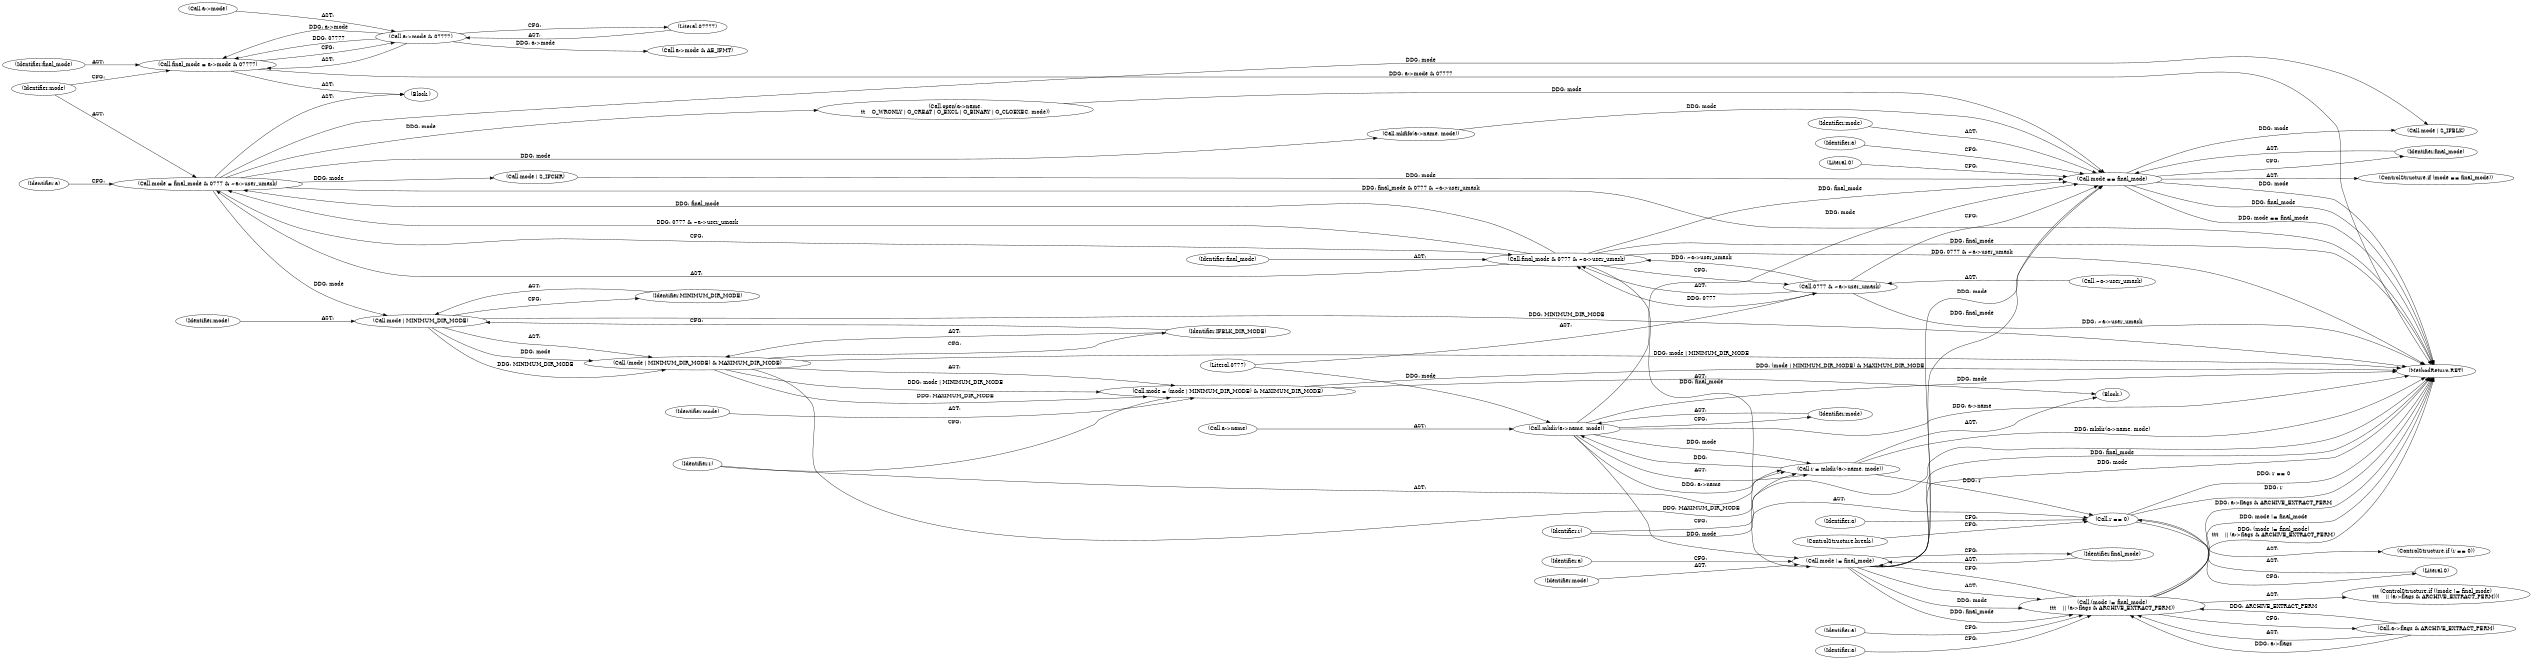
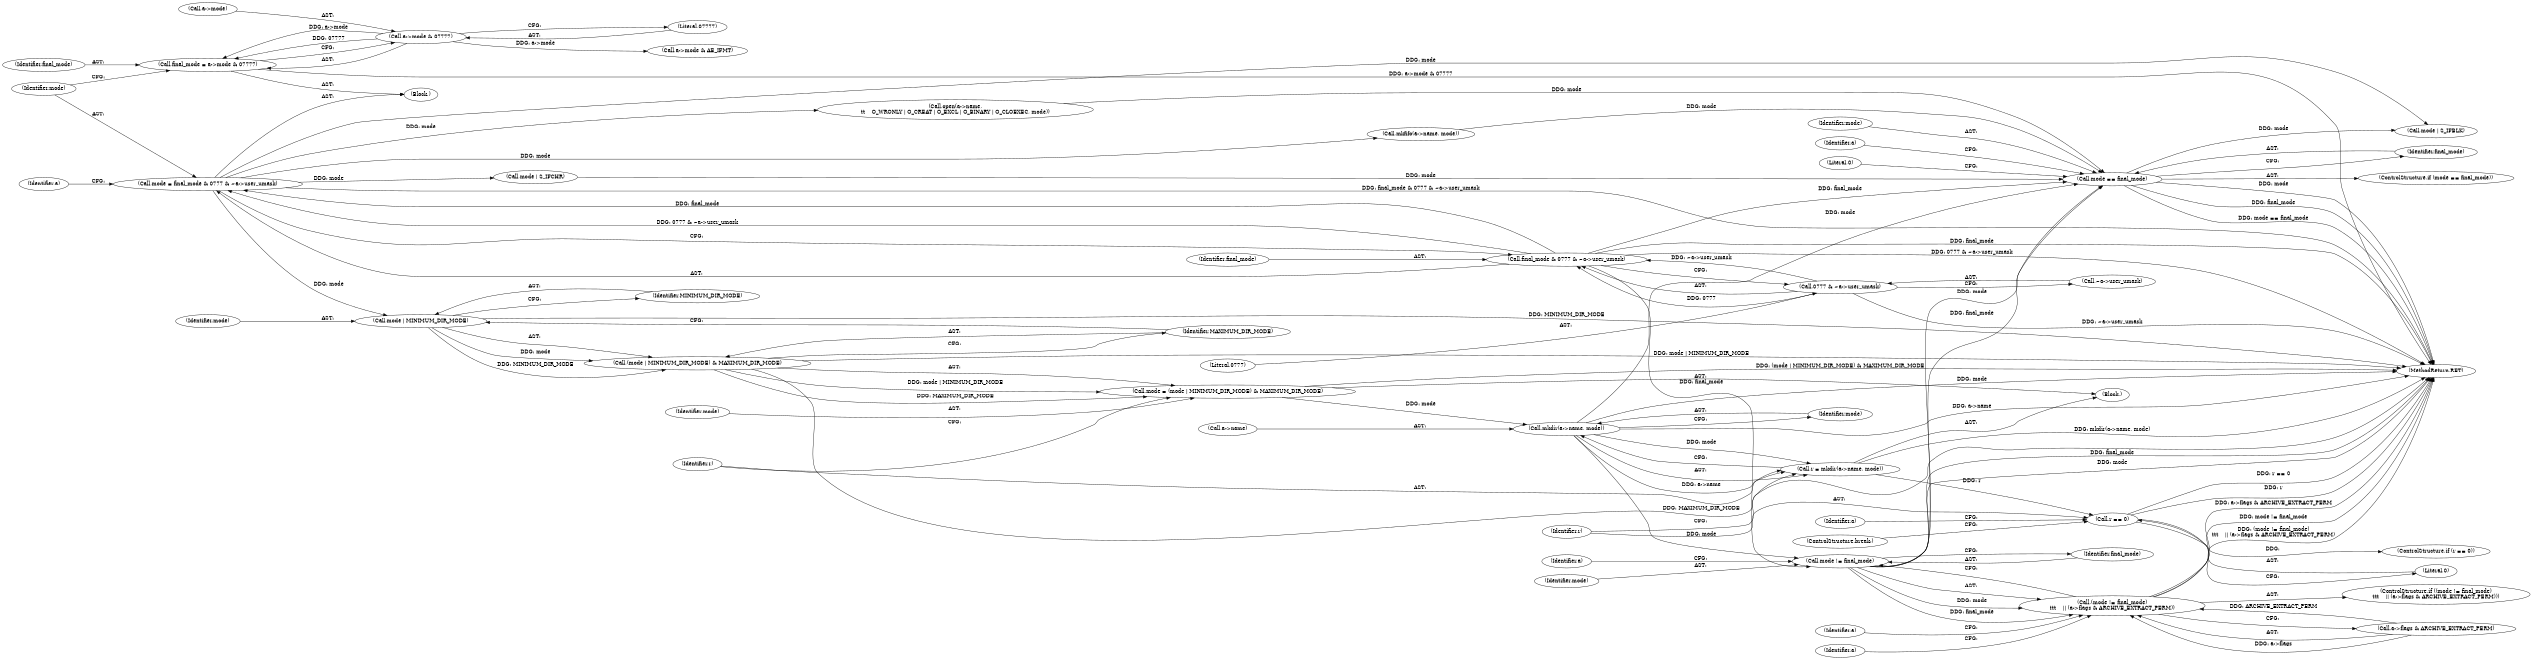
(1957, 231) -> (1983, 287)
(1228, 332) -> (1228, 332)
(1417, 387) -> (1403, 411)
(1701, 458) -> (1701, 458)
(2274, 549) -> (2274, 549)
